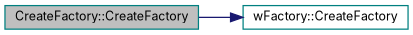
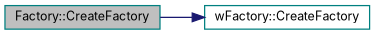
(102, 17) -> (82, 17)
